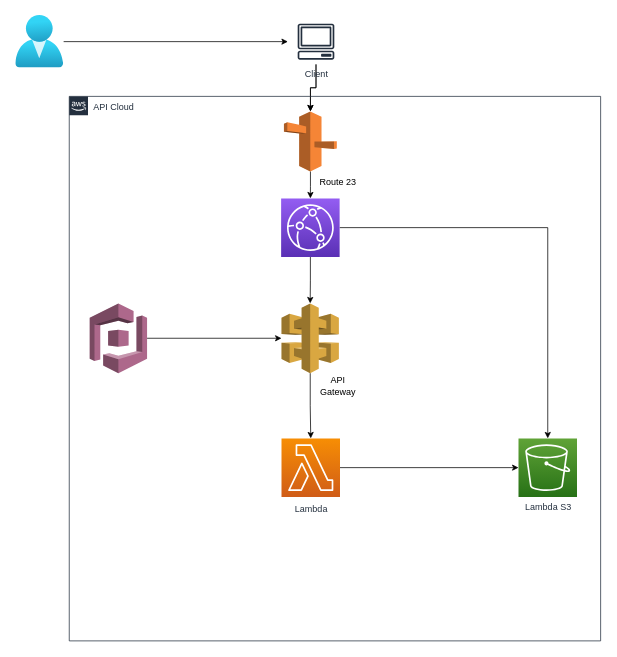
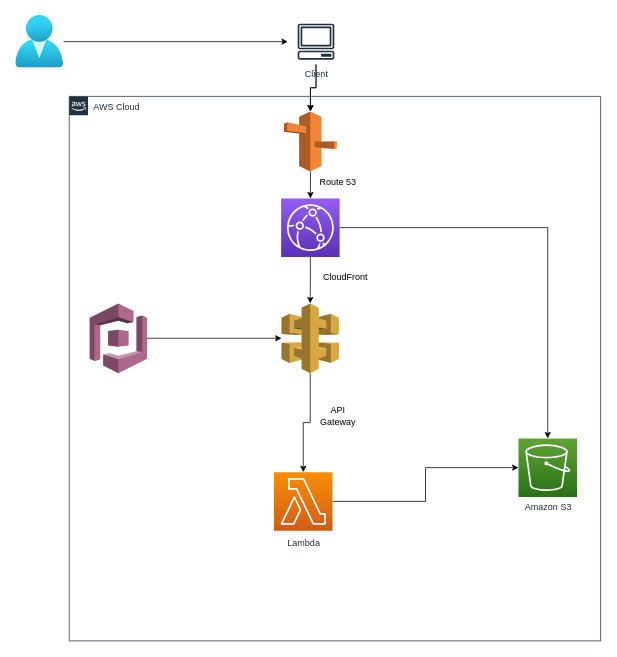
(114, 107) -> (114, 107)
(338, 183) -> (338, 183)
none -> (345, 277)
(338, 386) -> (338, 416)
(311, 468) -> (303, 501)
(548, 508) -> (548, 508)
